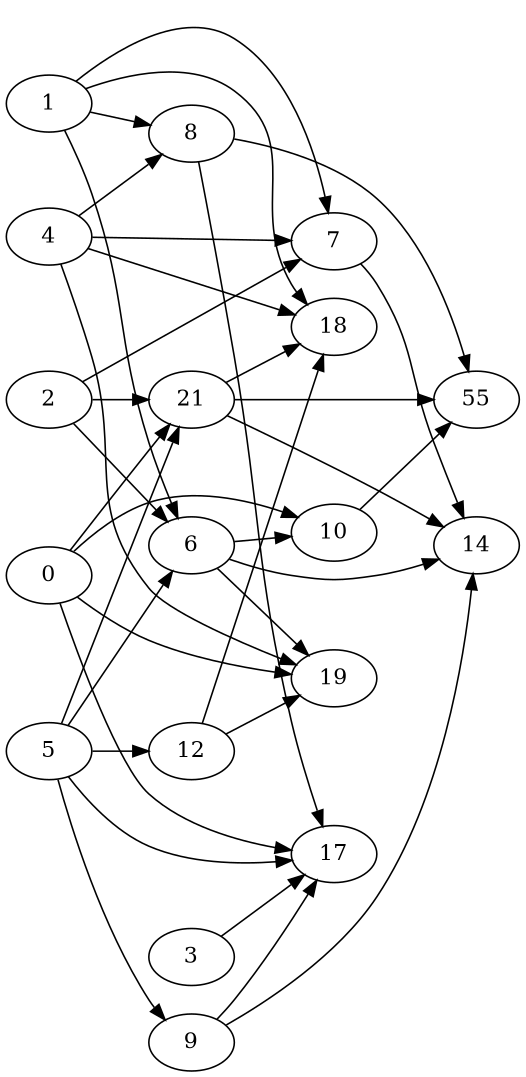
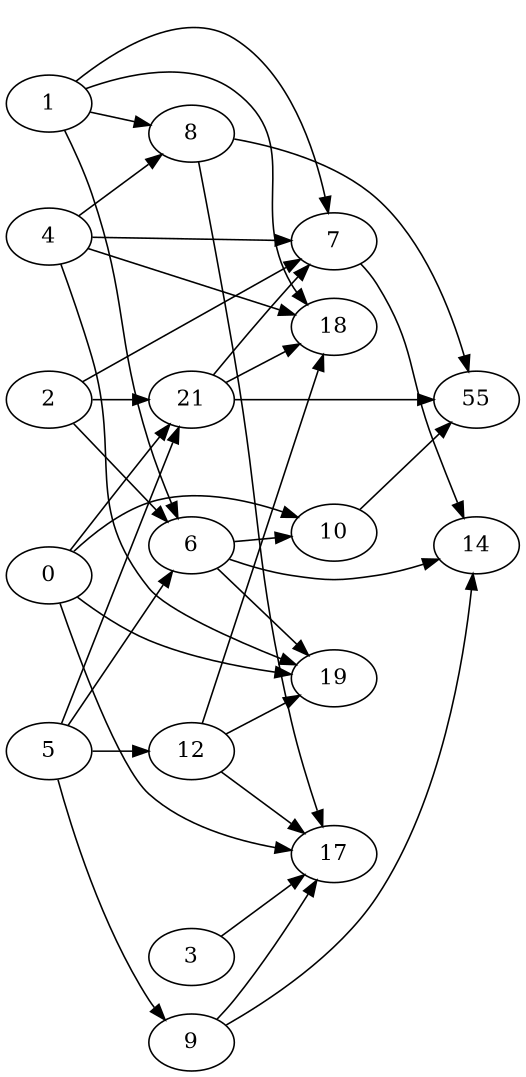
(329, 466) -> (255, 325)
(159, 850) -> (256, 798)
